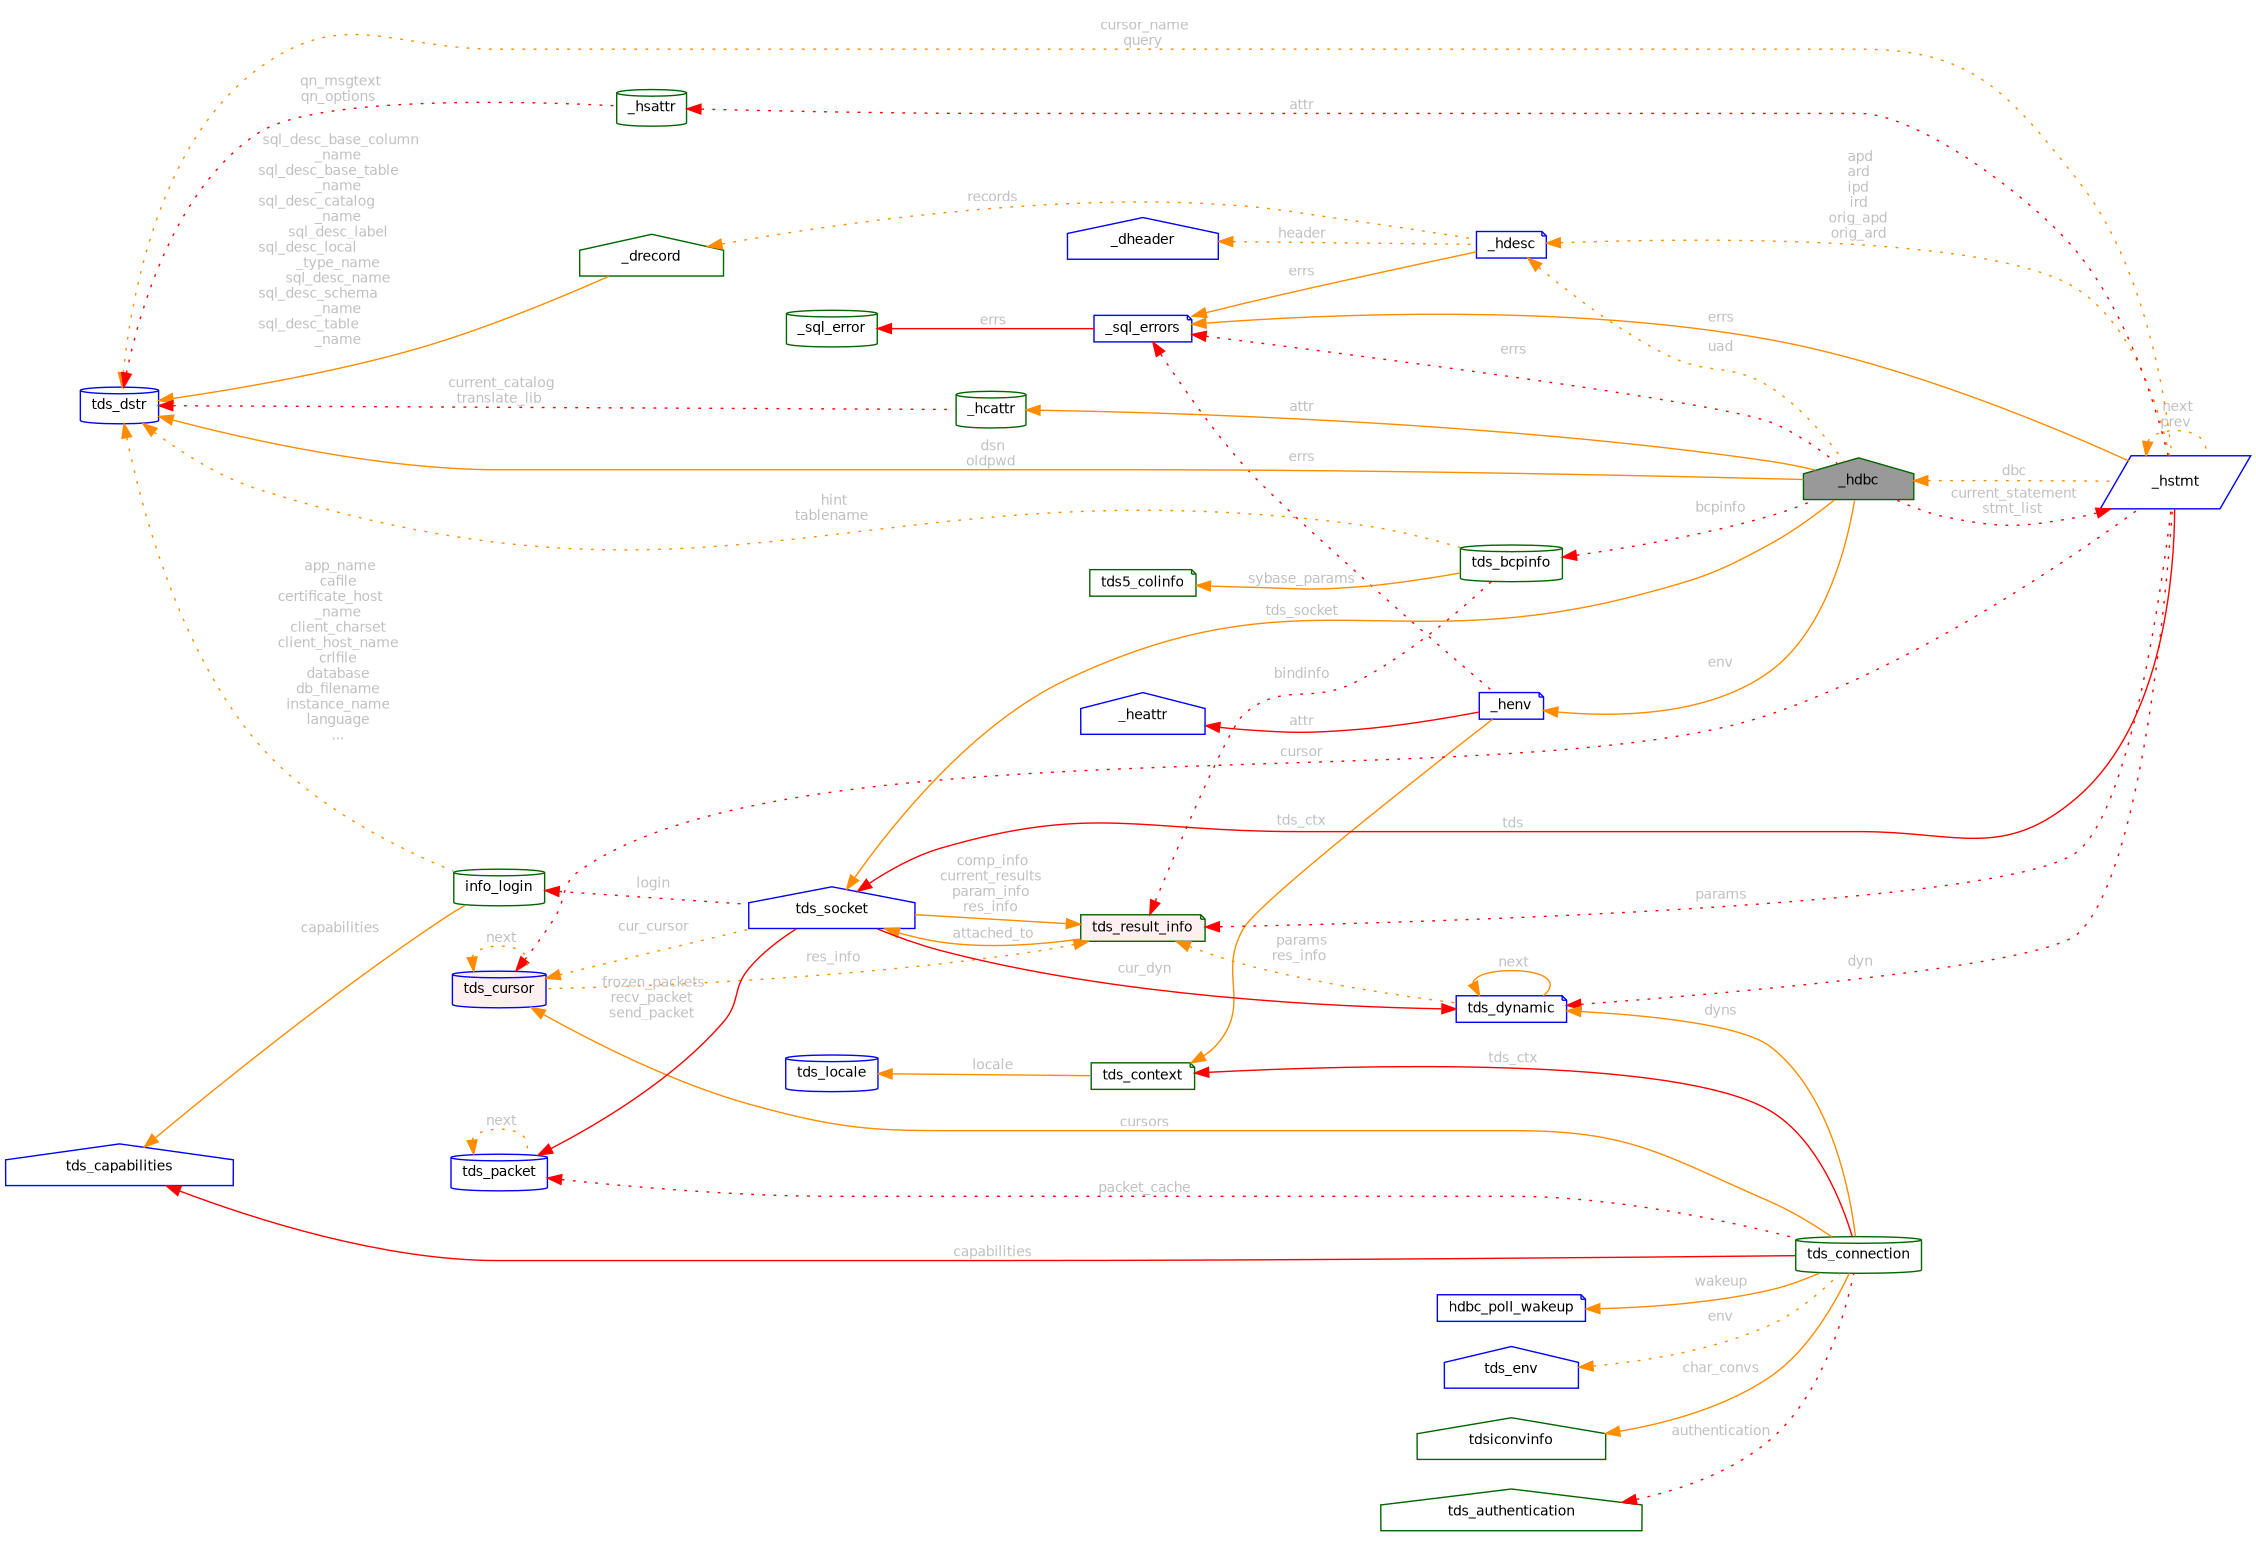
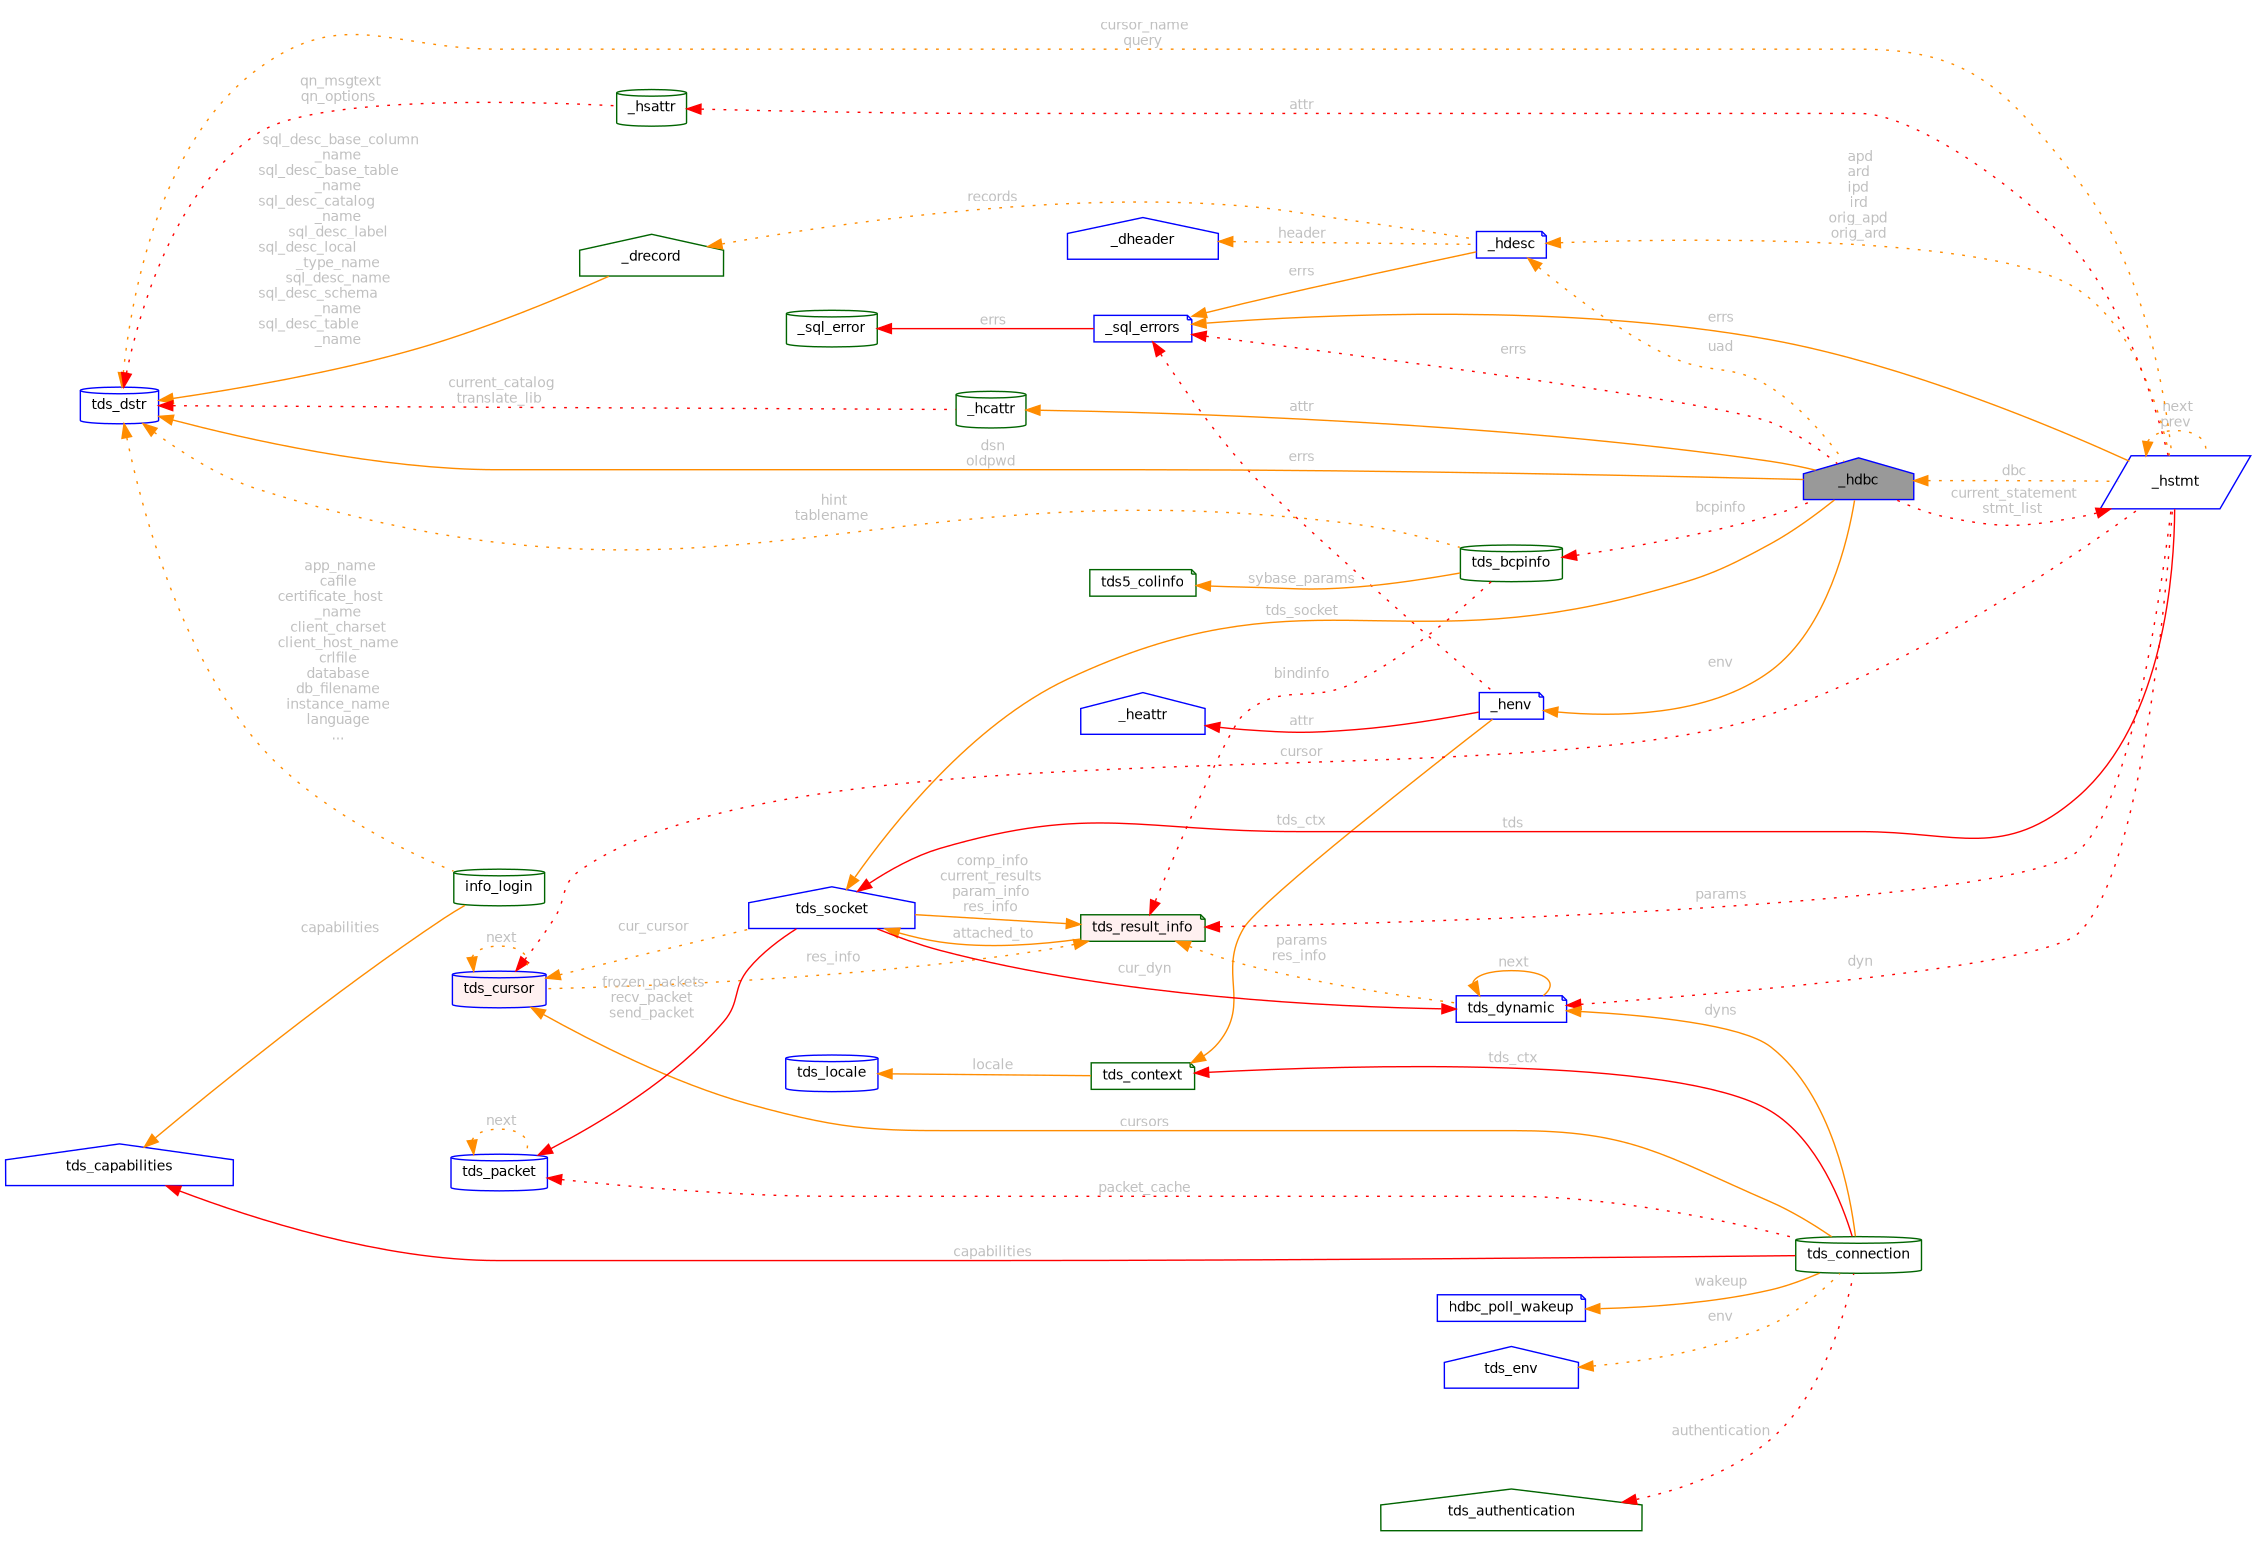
(1859, 481) -> (1859, 481)
(654, 898) -> none
(1511, 1441) -> none
